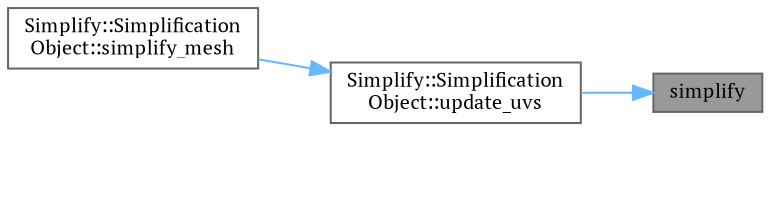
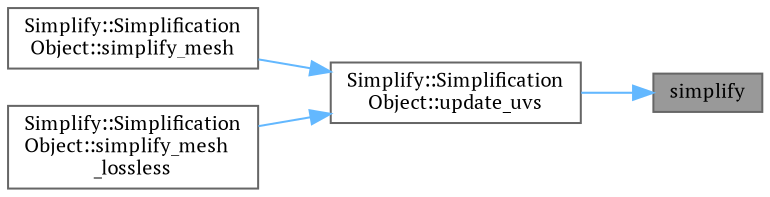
none -> (133, 147)
